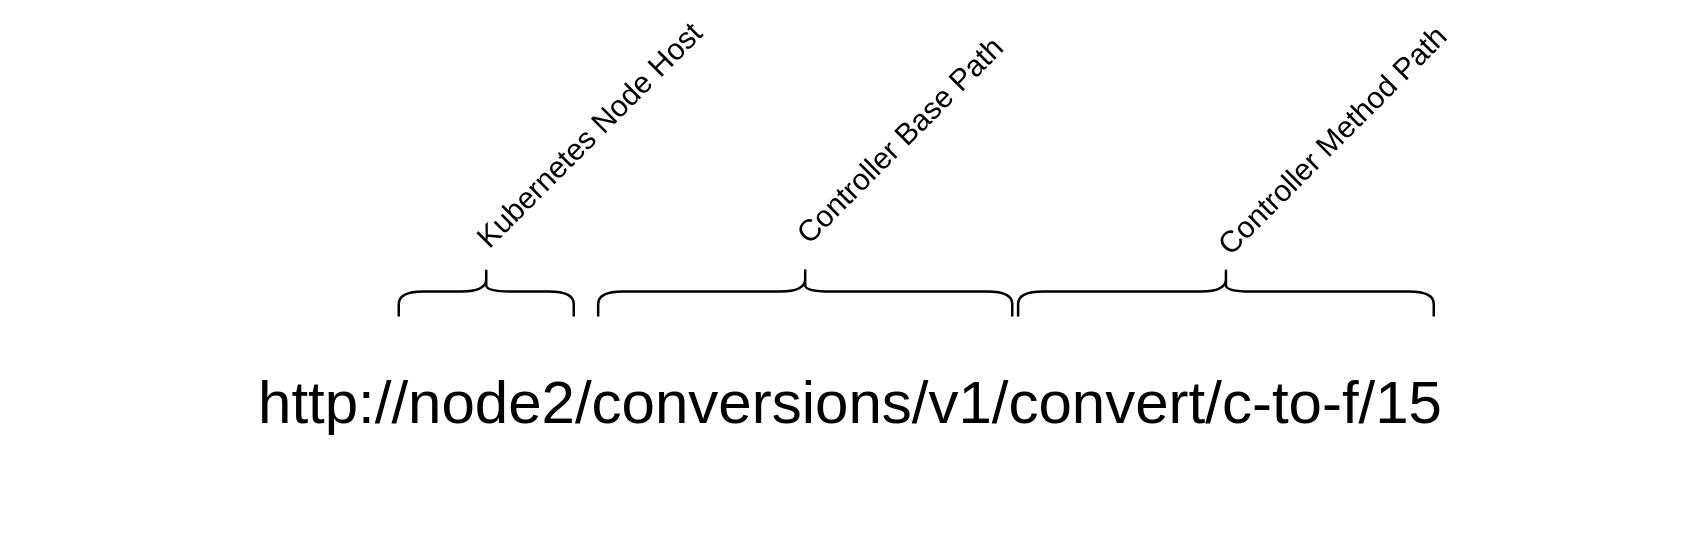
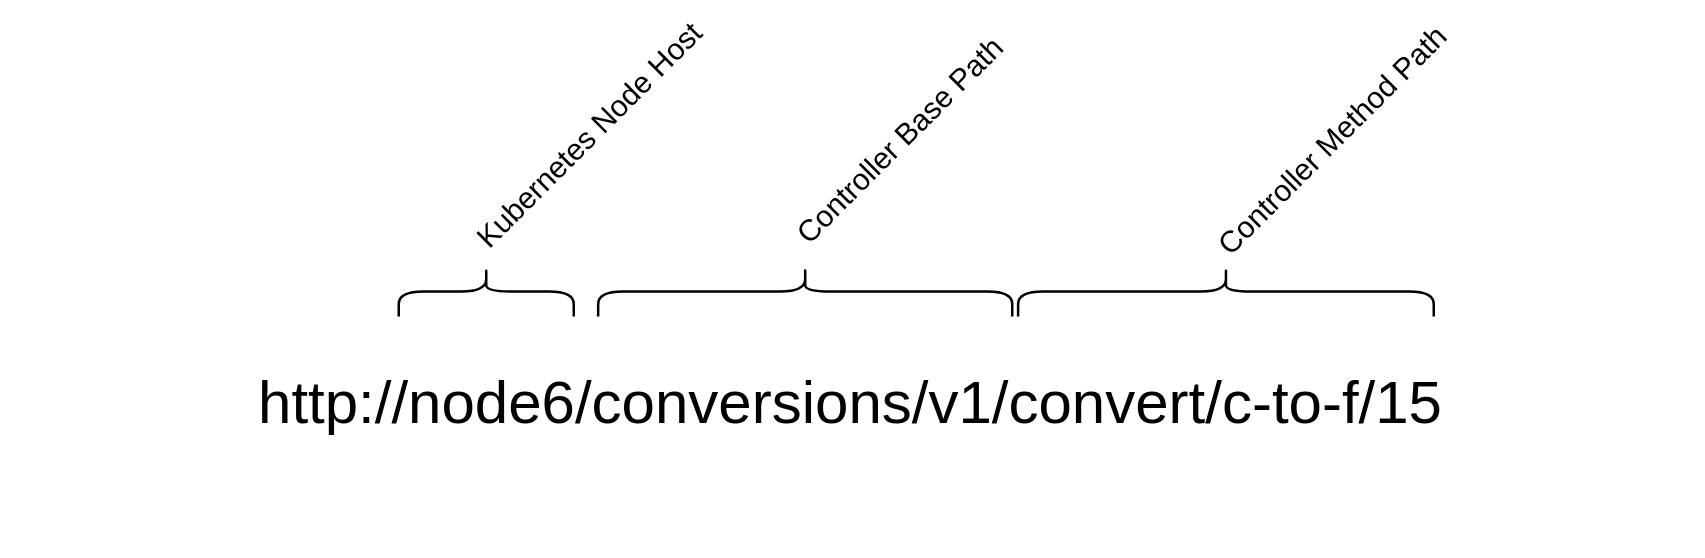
(851, 404) -> (851, 404)
